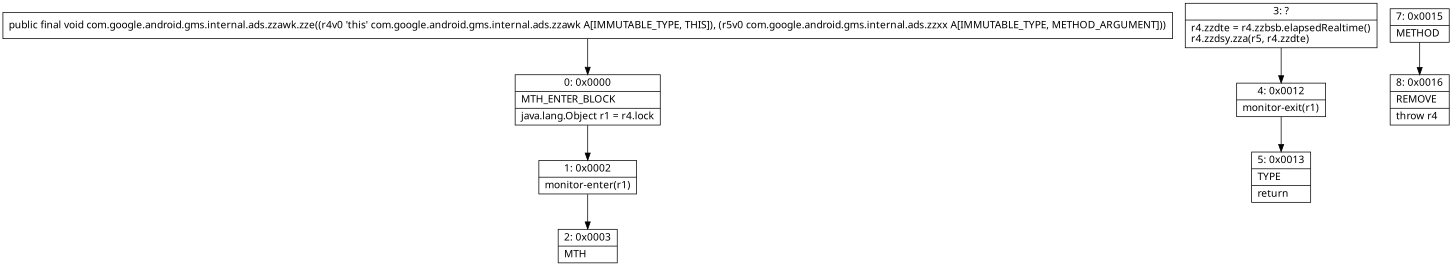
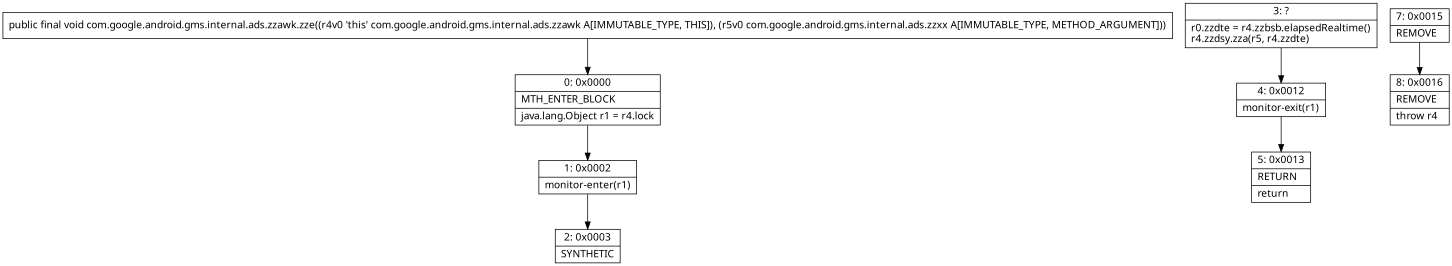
(1281, 28) -> (1281, 28)
(1418, 34) -> (1416, 34)
(1269, 177) -> (1278, 177)
(575, 254) -> (588, 254)
